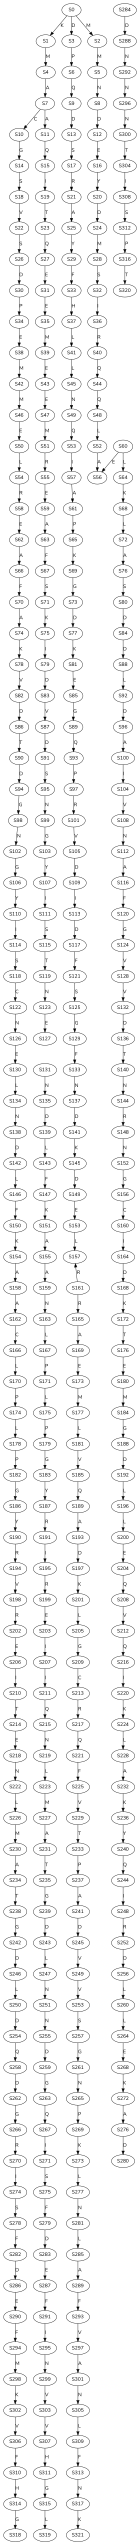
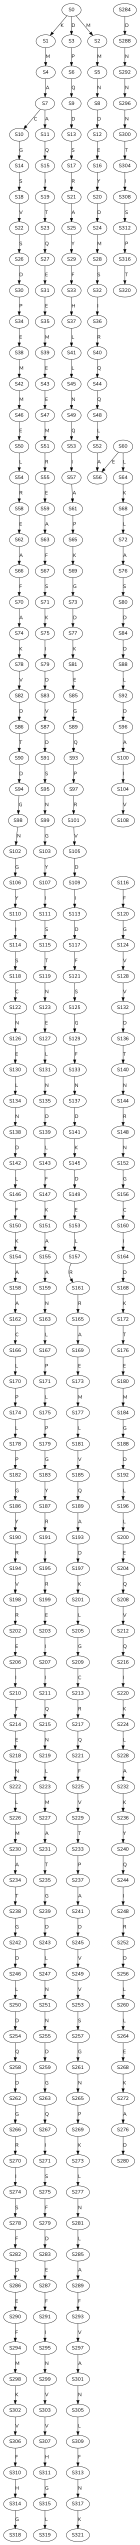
(123, 852) -> none
none -> (45, 1053)
(77, 1274) -> (69, 1271)
